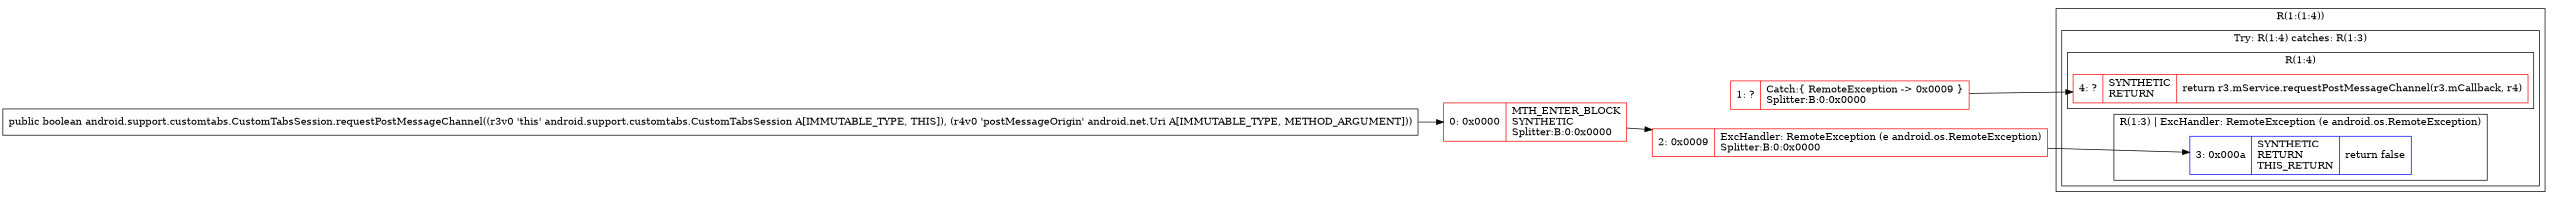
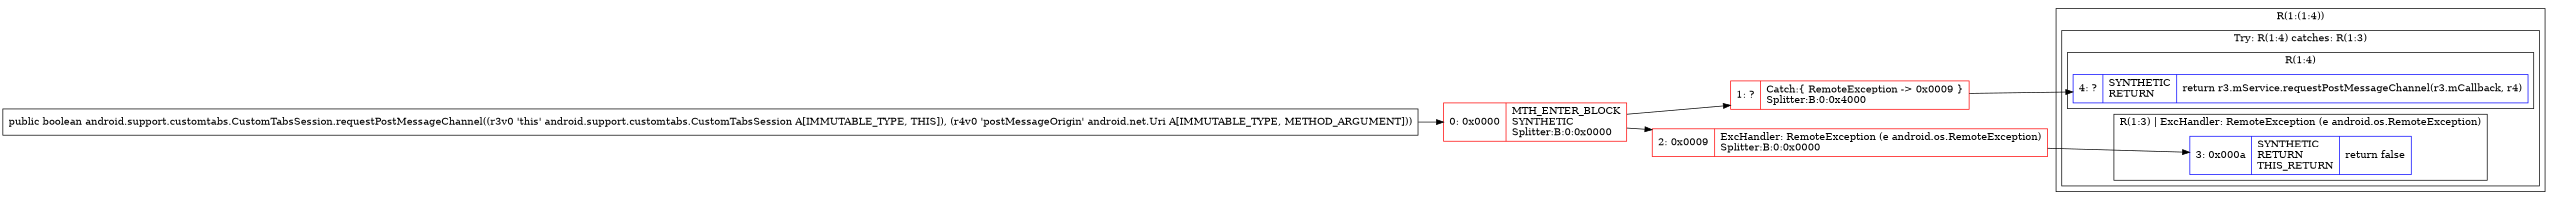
(2301, 89) -> (2301, 89)
(1817, 100) -> (1817, 100)
none -> (1675, 110)
